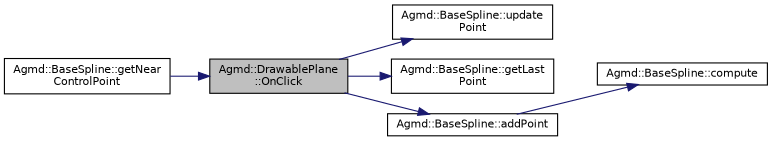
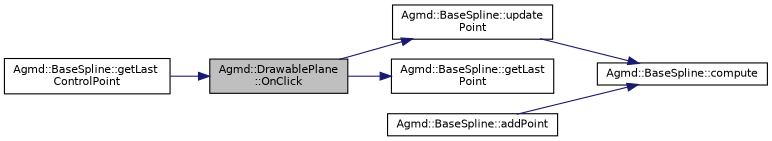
none -> (584, 50)
(87, 76) -> (87, 76)
(381, 102) -> none
